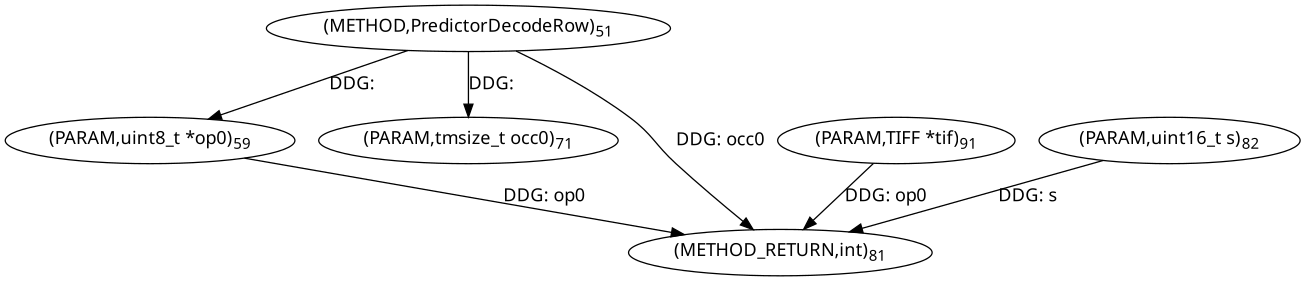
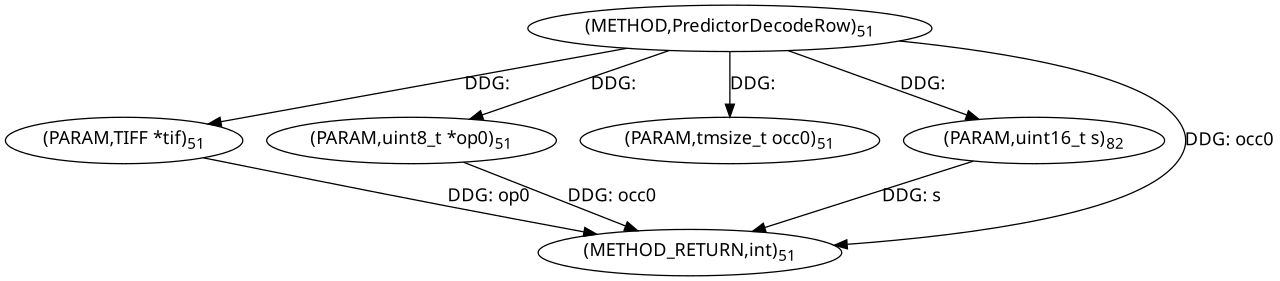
none -> (877, 83)
none -> (424, 85)
(242, 139) -> (504, 139)
(564, 139) -> (826, 139)
(969, 139) -> (196, 139)
(544, 197) -> (613, 197)
(878, 251) -> (787, 251)
